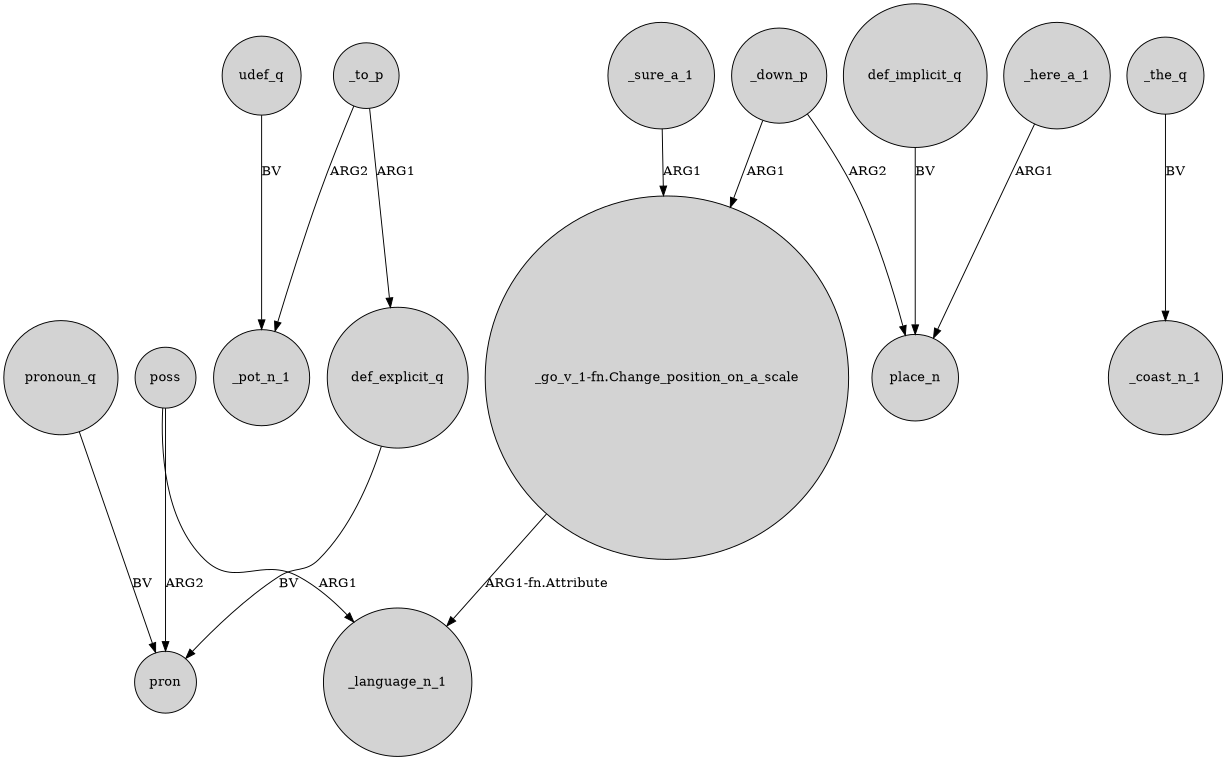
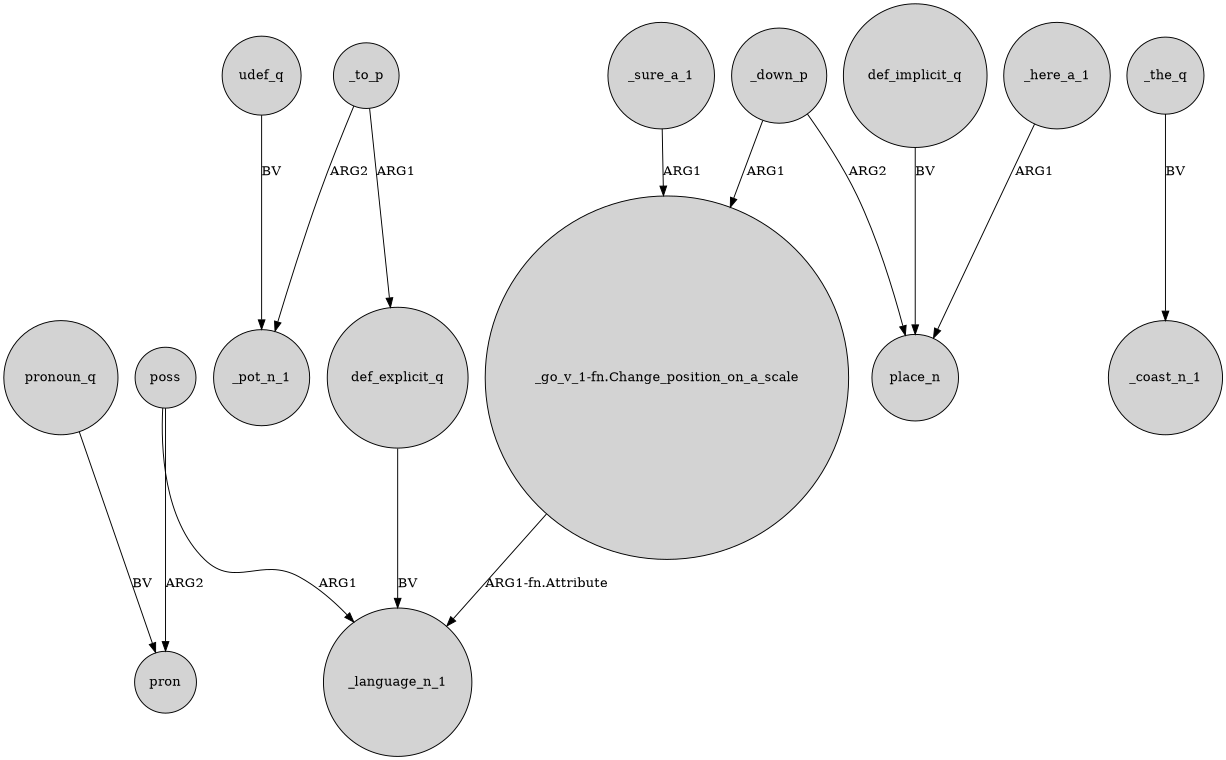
(307, 567) -> (398, 523)
